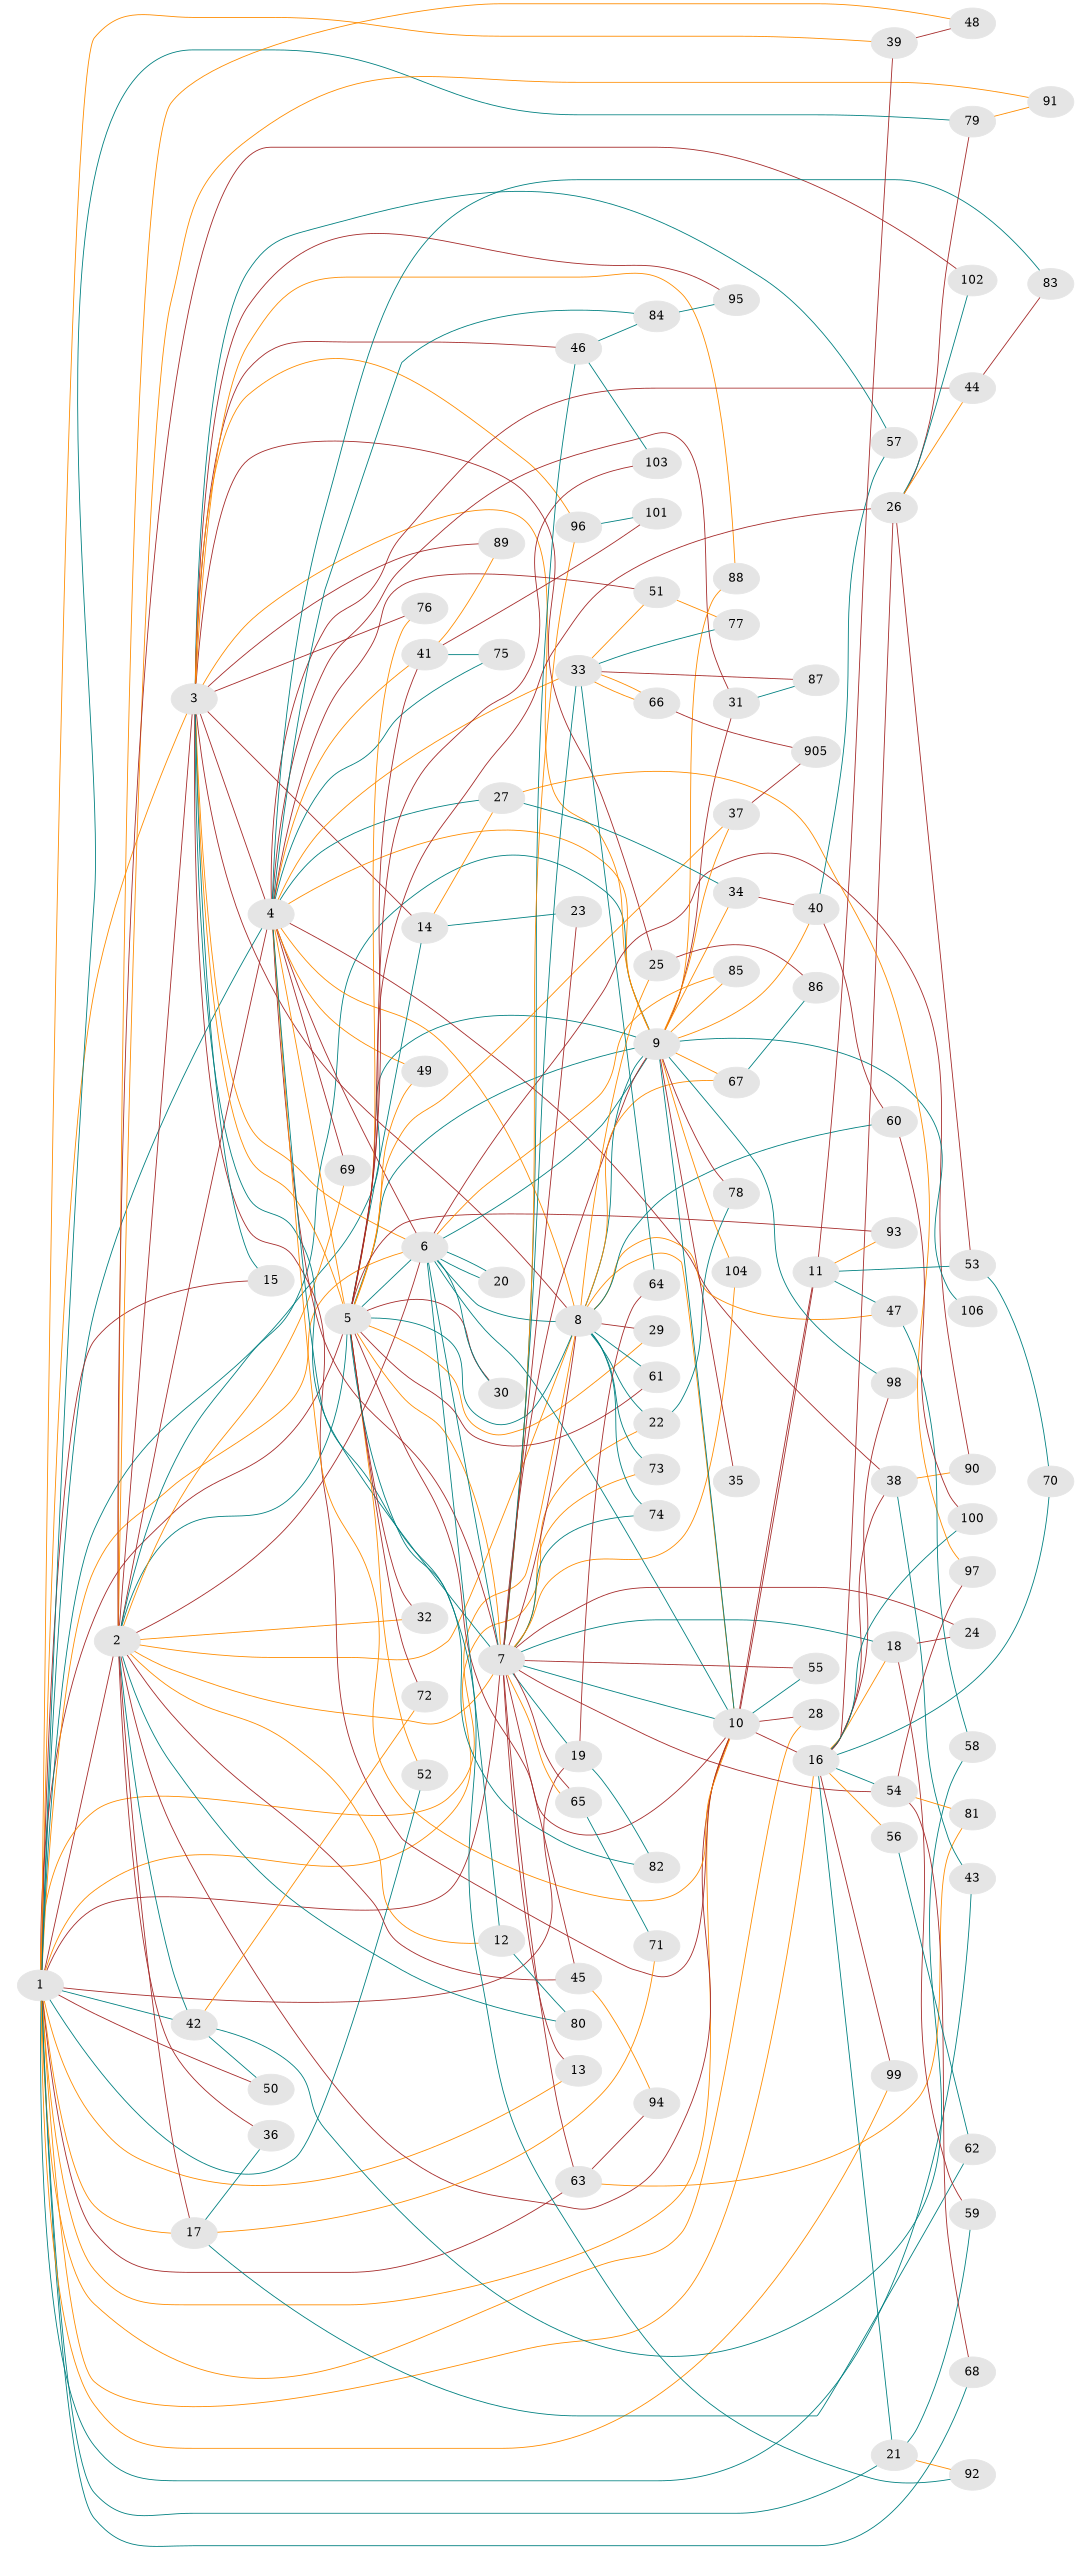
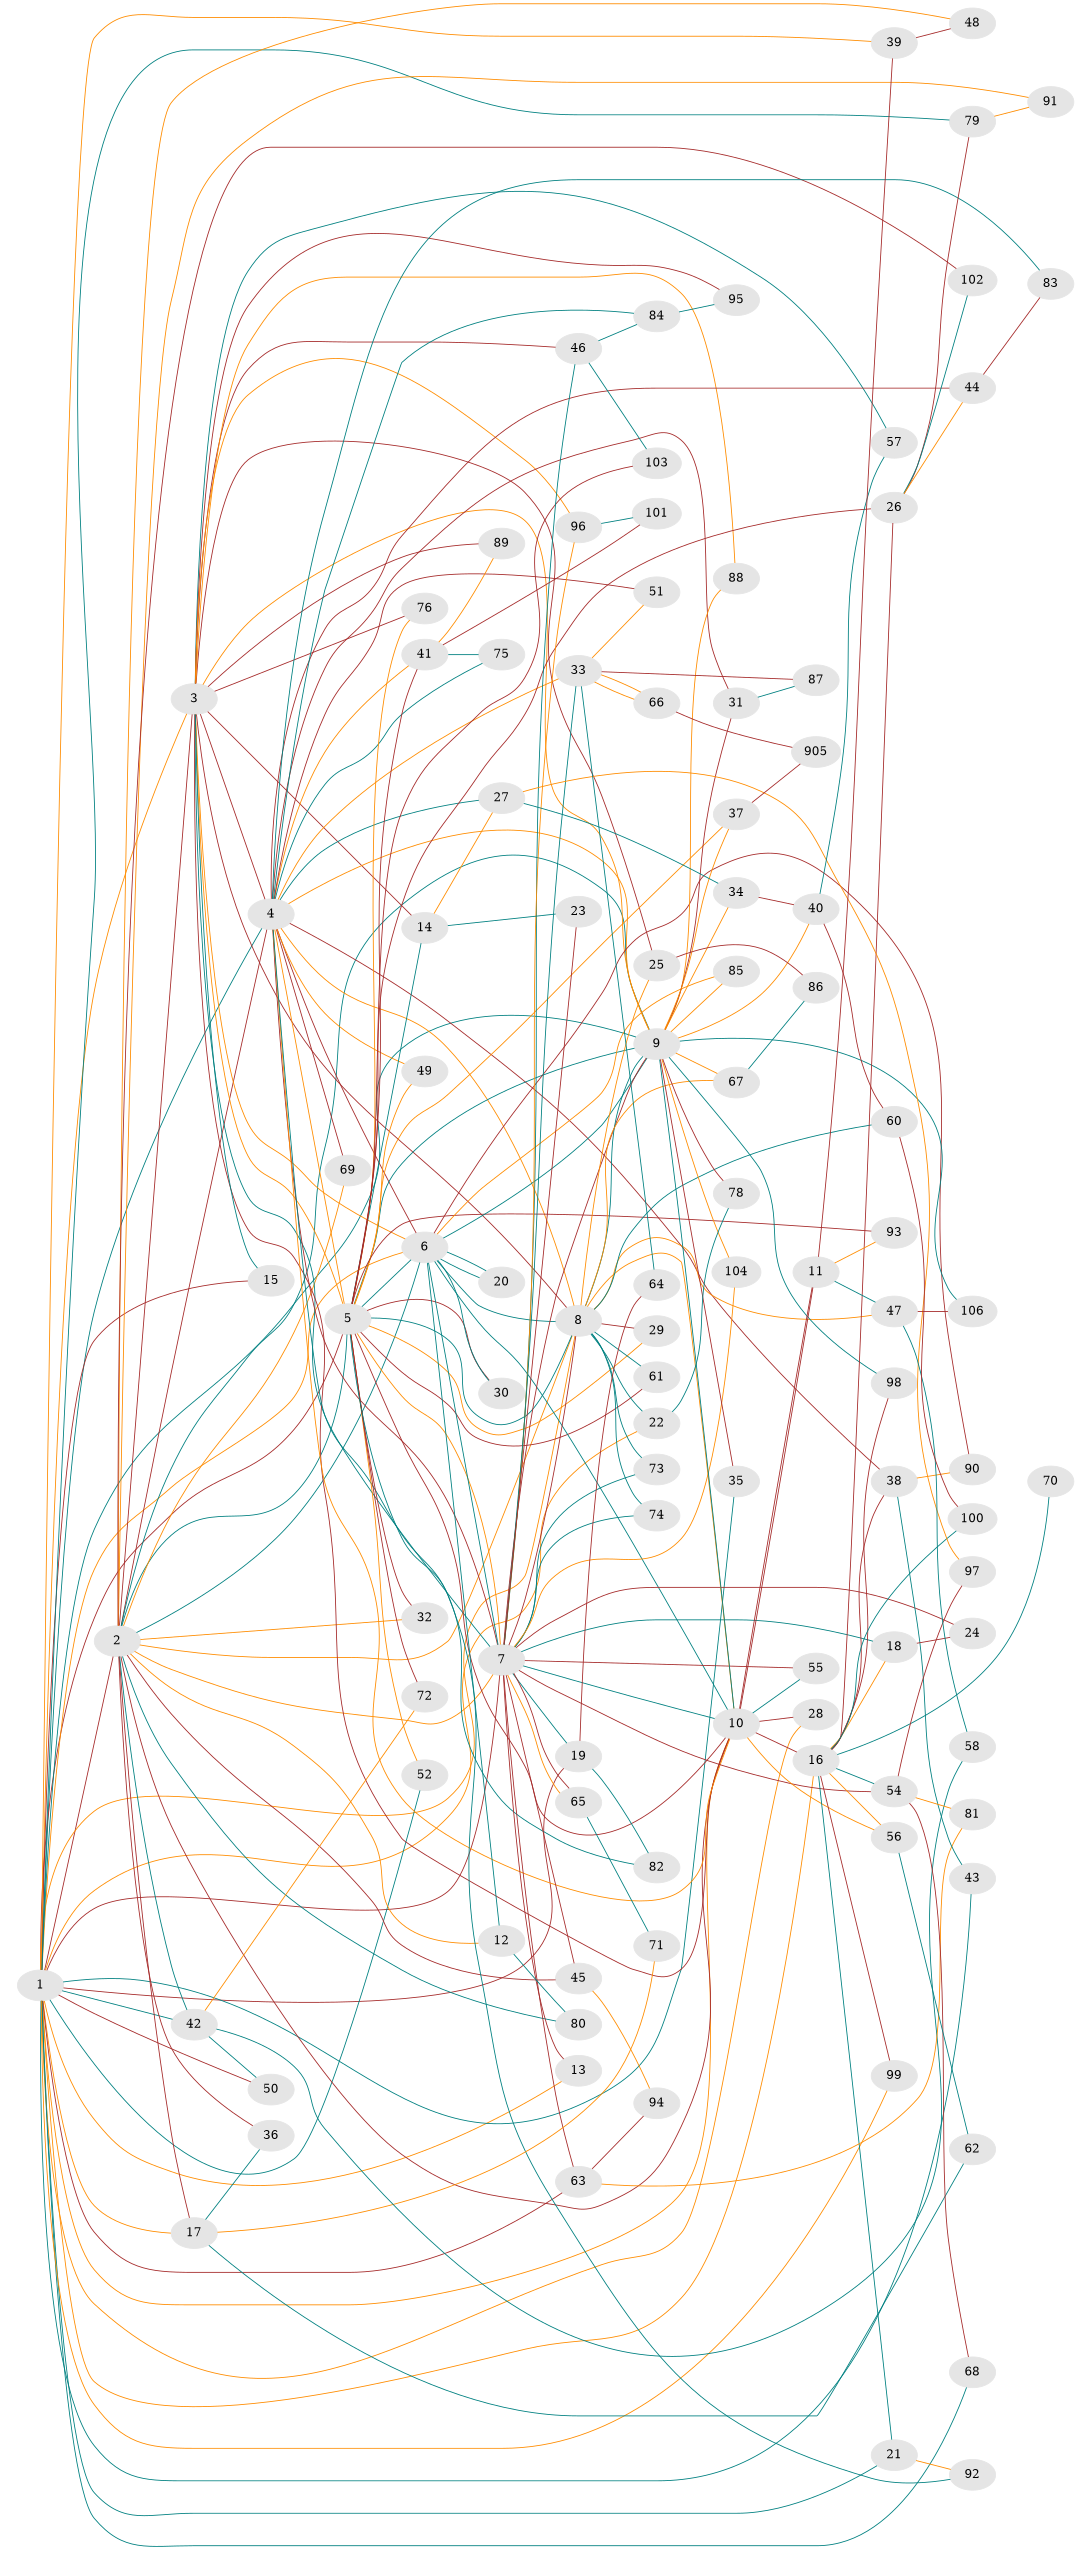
(736, 625) -> none
(973, 1265) -> none
none -> (933, 1311)
(315, 1492) -> (315, 1492)
(547, 1534) -> (547, 1534)
none -> (804, 1793)
none -> (624, 2079)
(973, 2214) -> none
